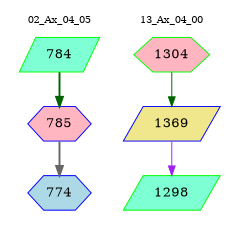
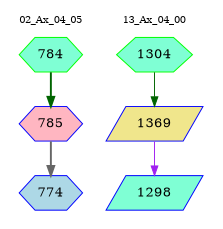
(60, 55) -> (51, 55)
(172, 55) -> (155, 55)
(172, 193) -> (155, 193)
